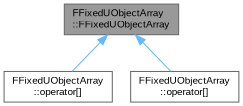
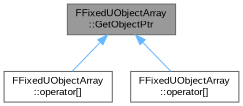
(121, 19) -> (121, 19)
